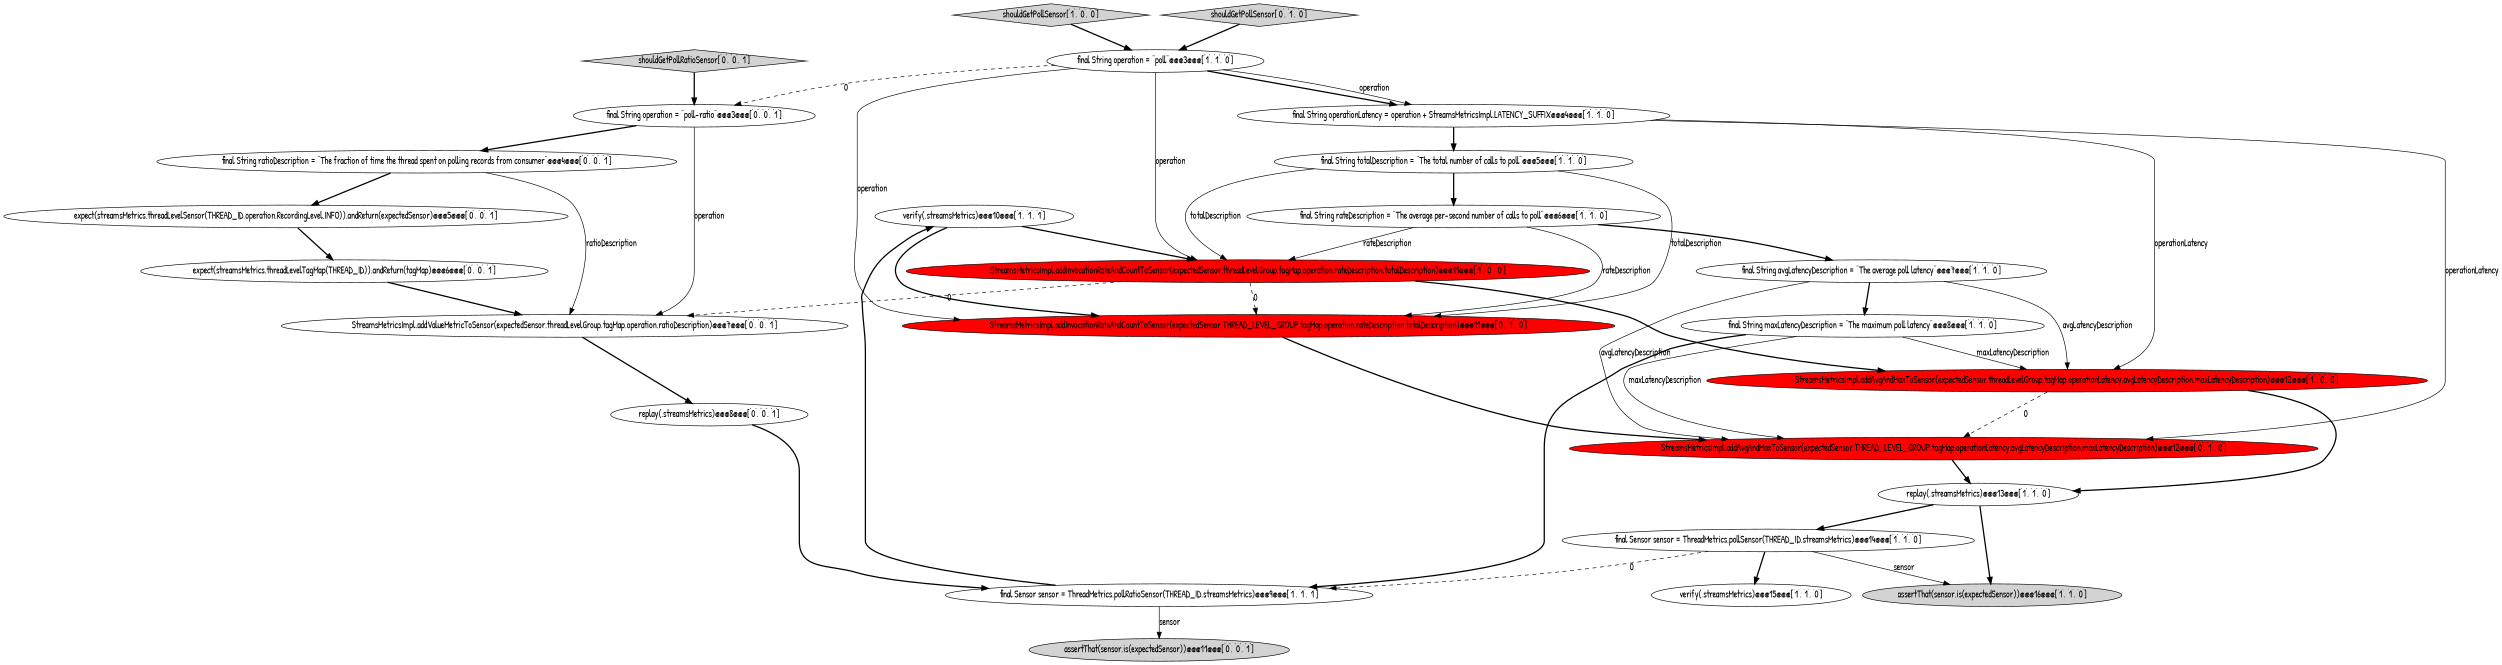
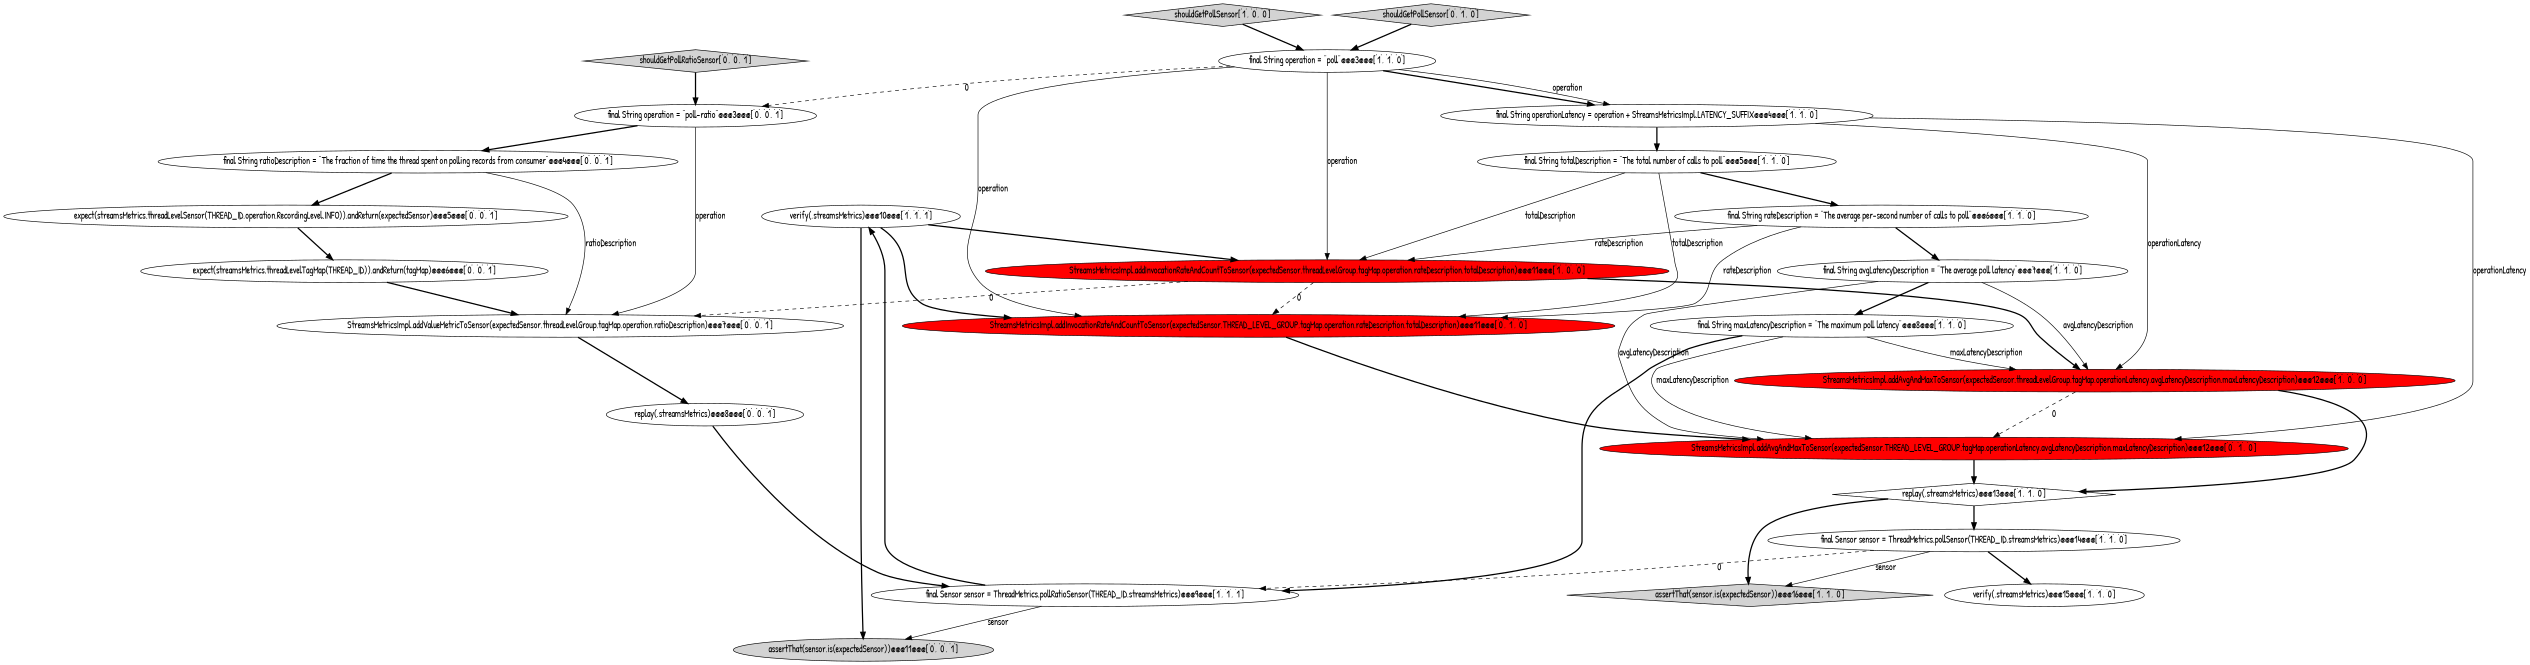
none -> (861, 430)
(1978, 495) -> (1974, 495)
(1992, 595) -> (1750, 595)
